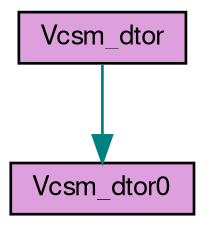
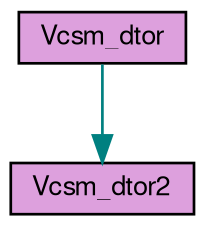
(102, 189) -> (102, 189)
